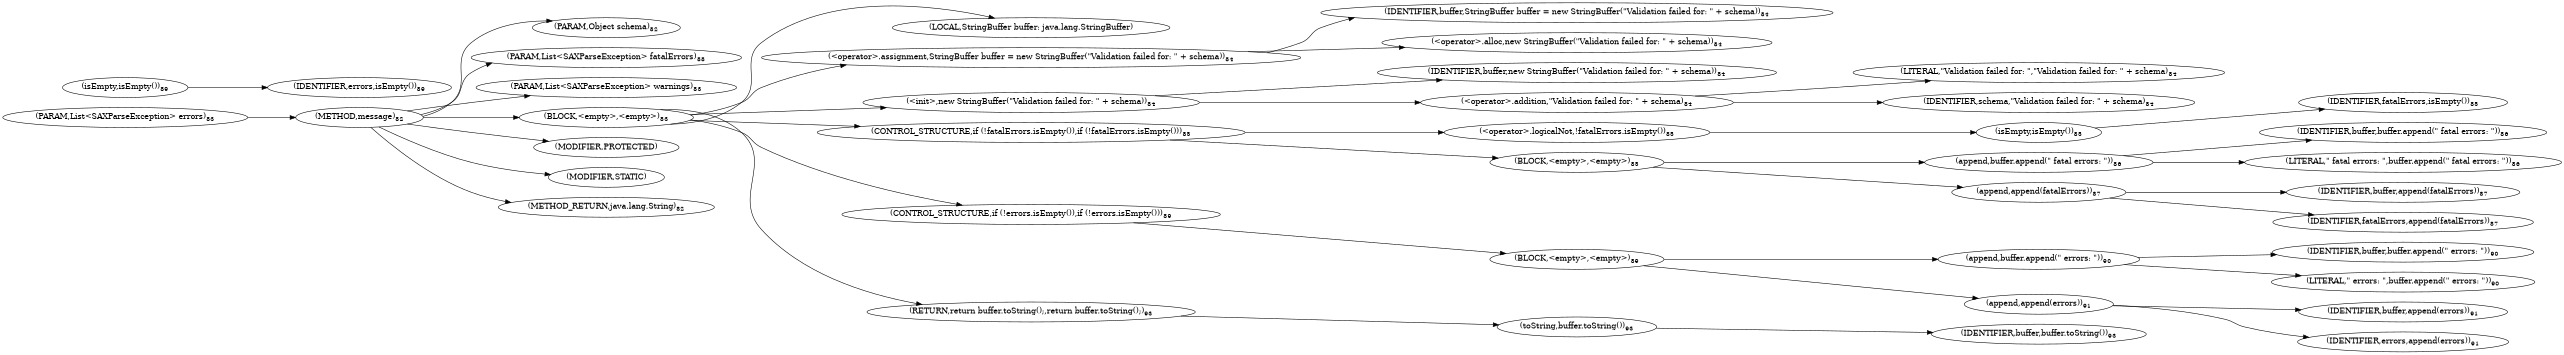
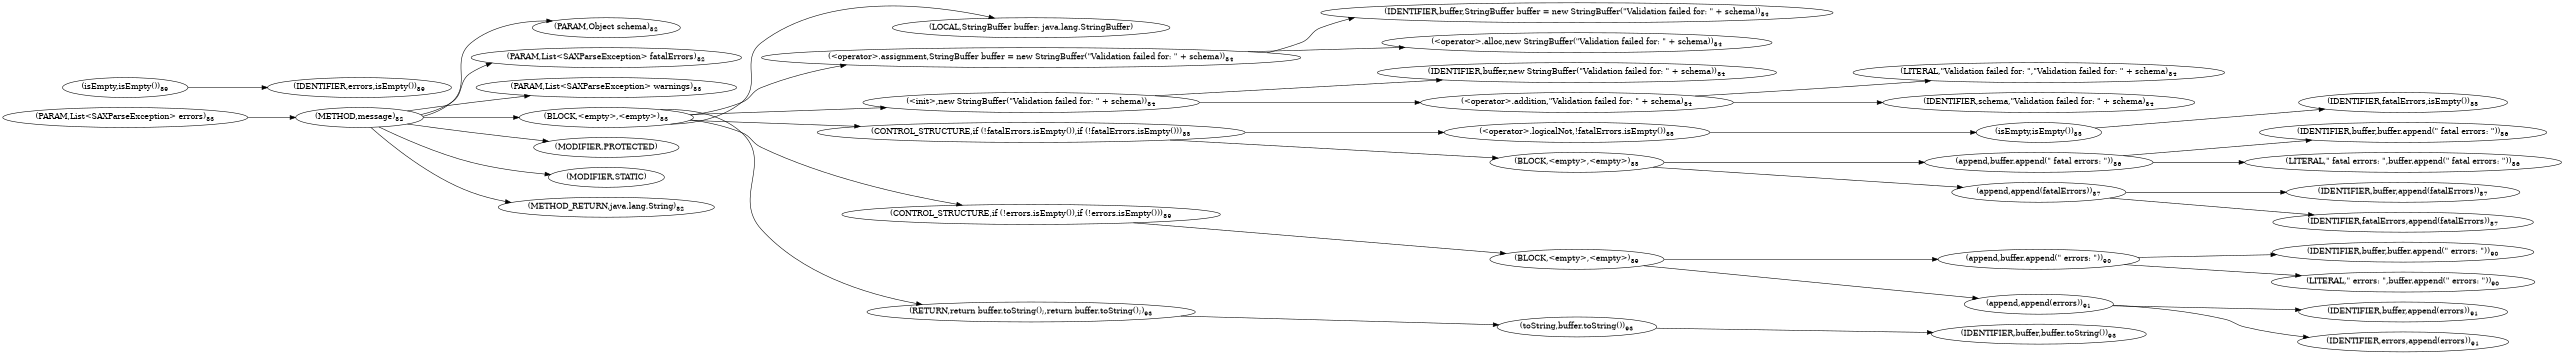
(701, 57) -> (701, 57)
